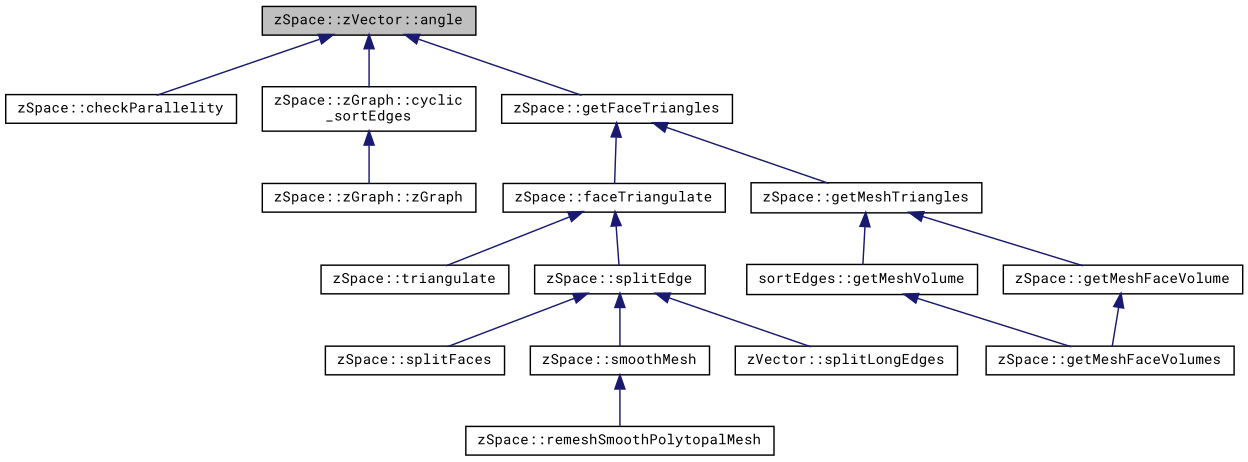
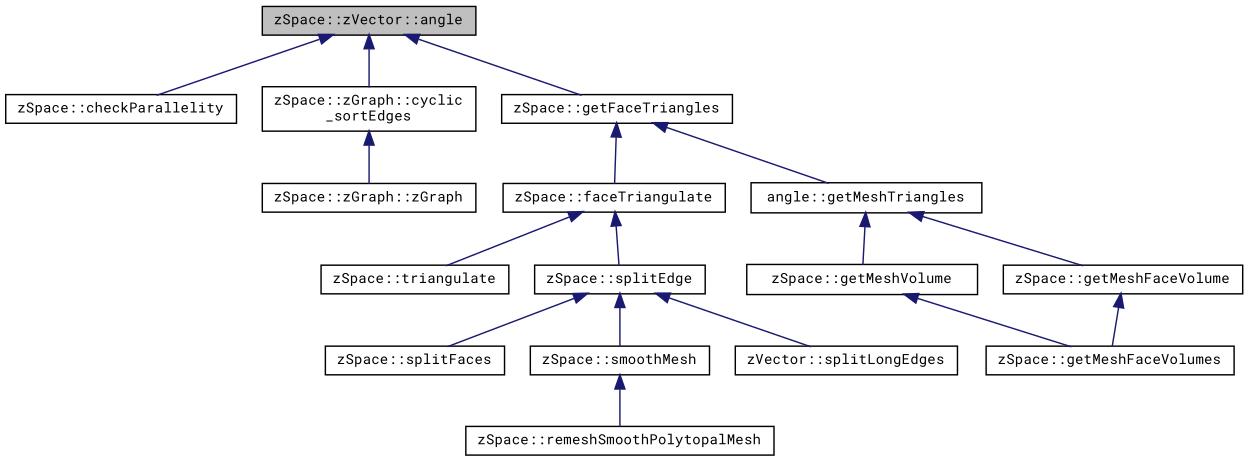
(866, 198) -> (866, 198)
(862, 280) -> (862, 280)
